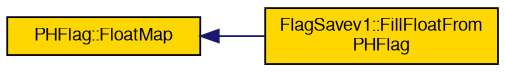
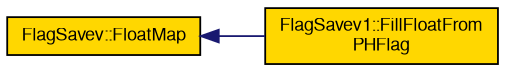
(104, 36) -> (104, 36)
